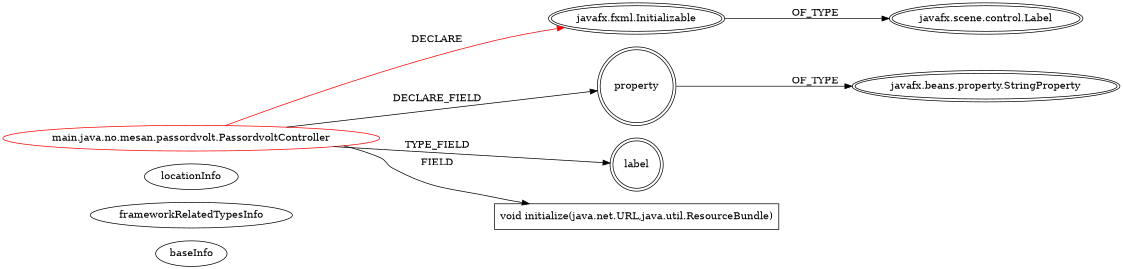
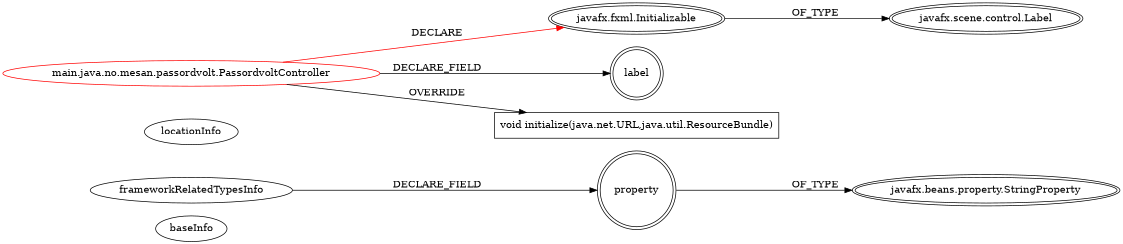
(438, 109) -> (441, 190)
(437, 145) -> (437, 68)
(437, 163) -> (437, 93)
